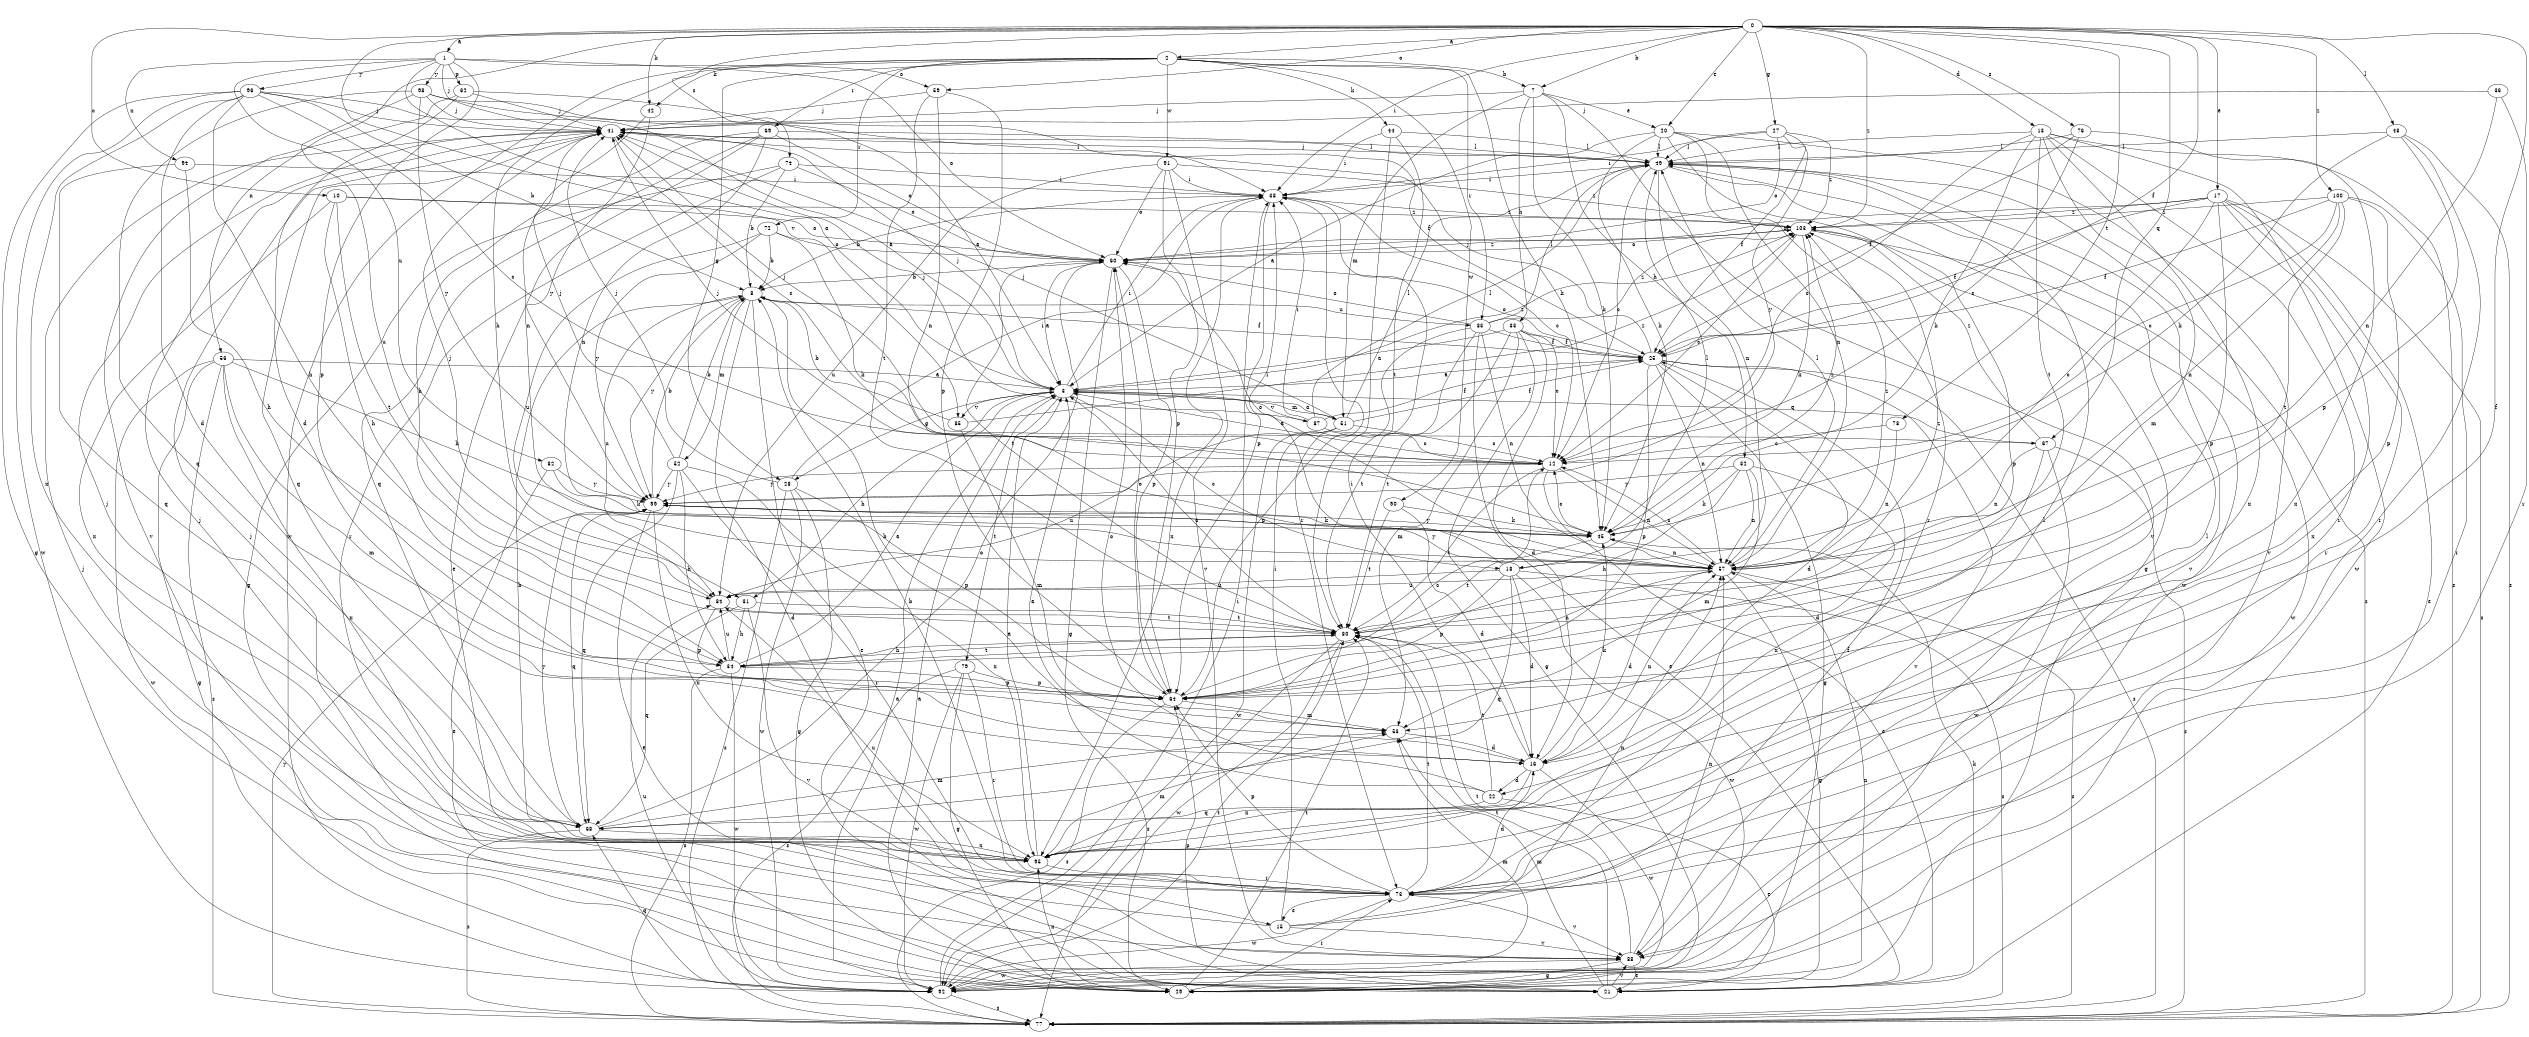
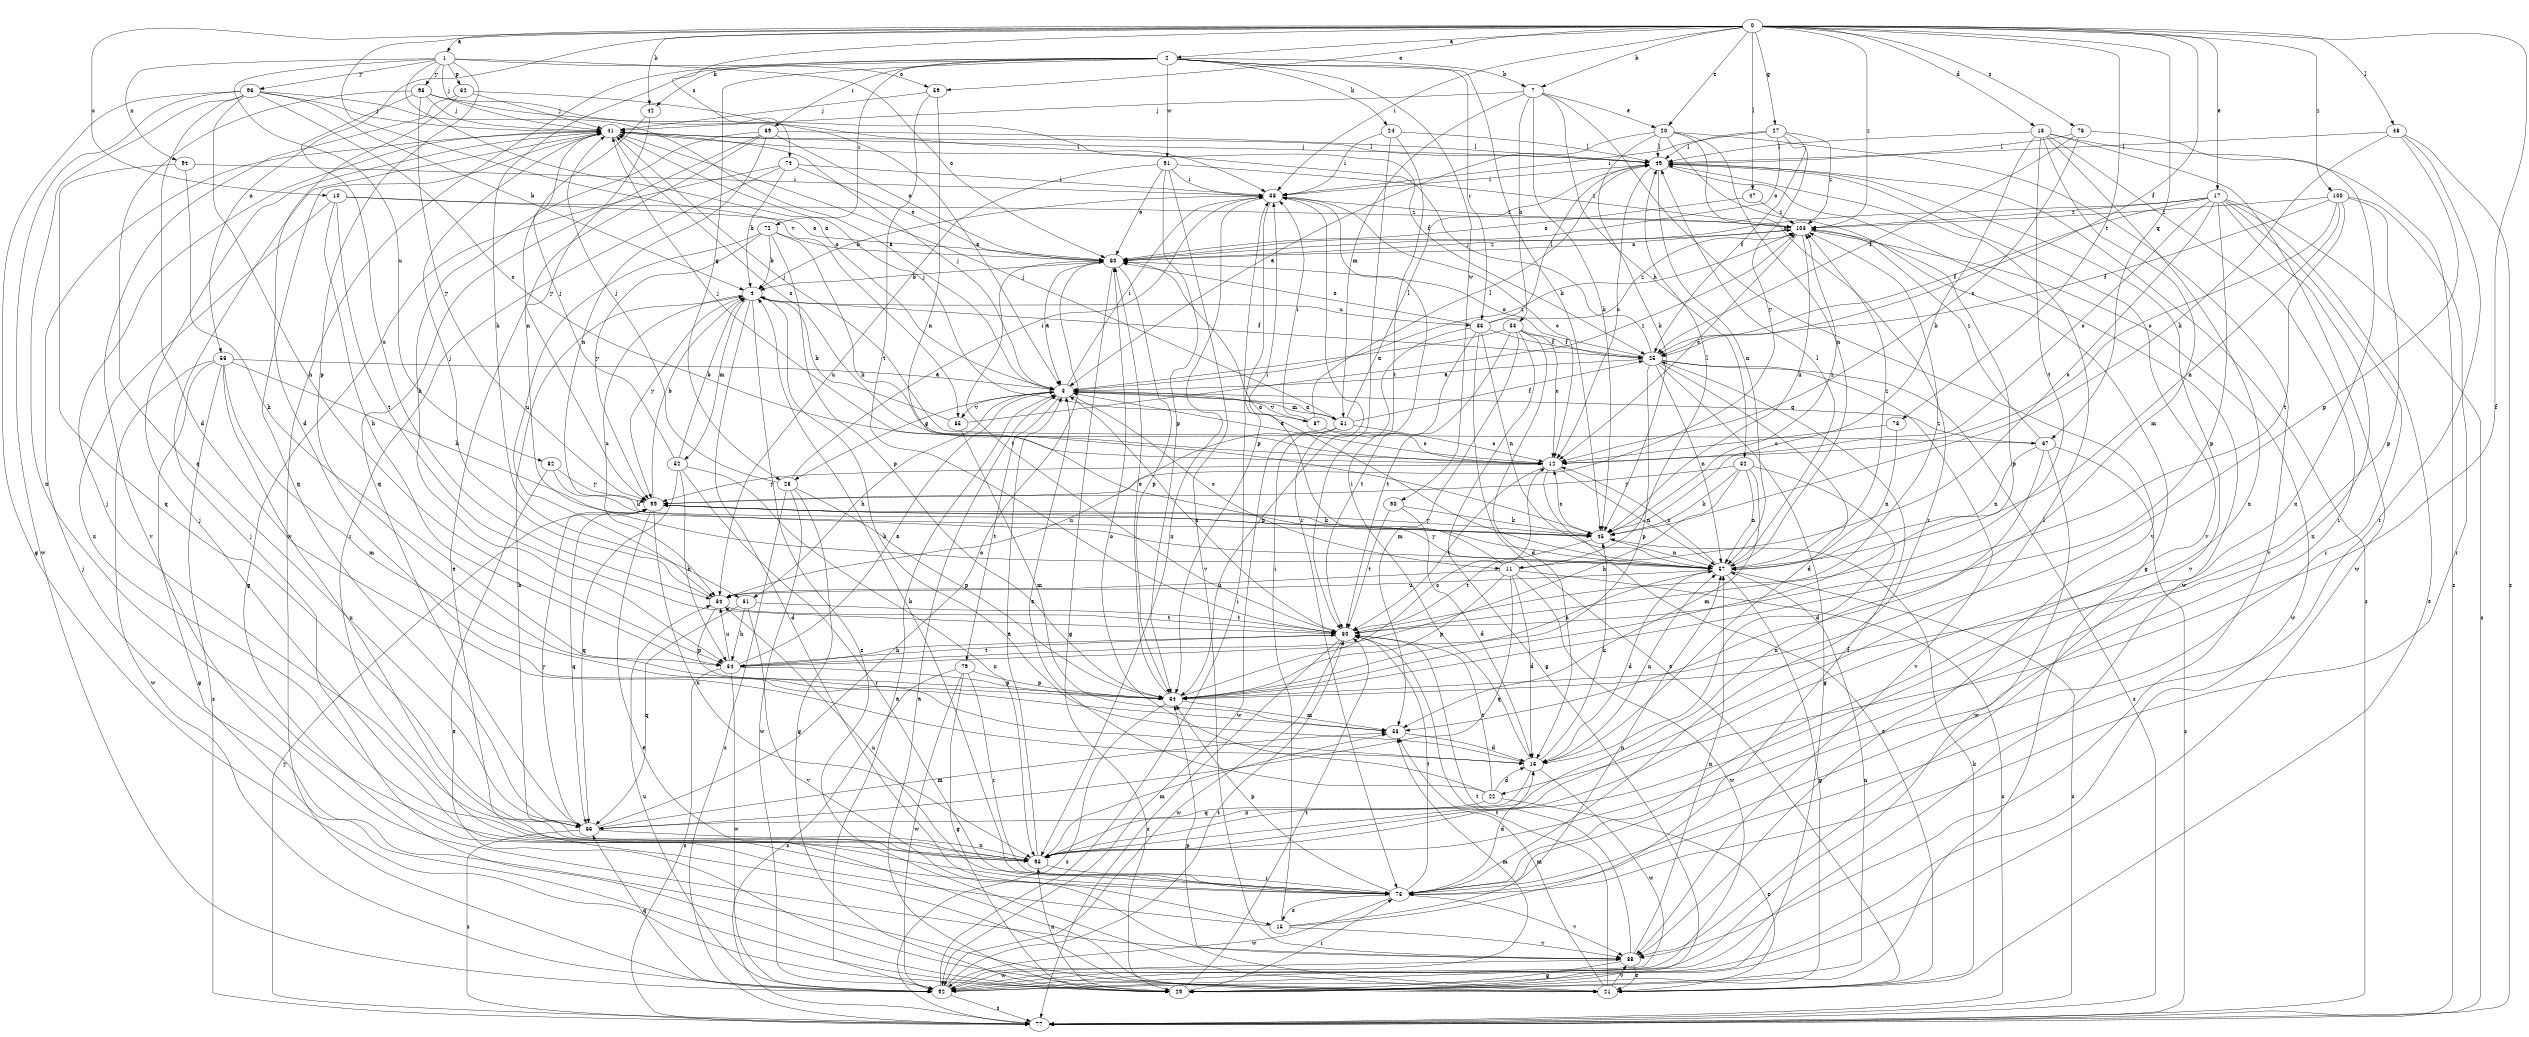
(2498, 91) -> none
(1391, 131) -> (1391, 131)
none -> (1753, 196)
(752, 294) -> (752, 294)
(1791, 301) -> (1932, 435)
(1480, 381) -> none
(943, 414) -> (918, 501)
(665, 482) -> none
(2207, 537) -> (2207, 537)
(1509, 569) -> (1509, 569)
(1514, 780) -> (1506, 777)
(589, 830) -> (589, 830)
